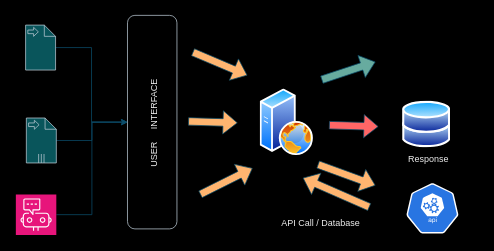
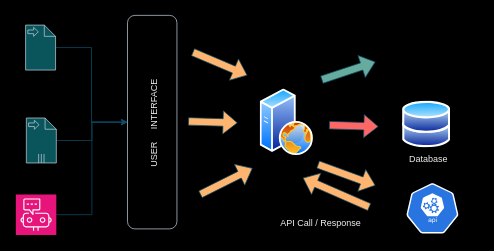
(429, 159) -> (429, 159)
(321, 224) -> (321, 224)
